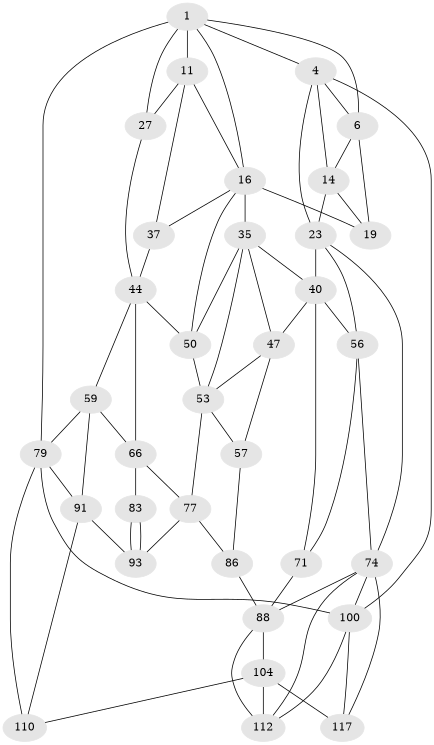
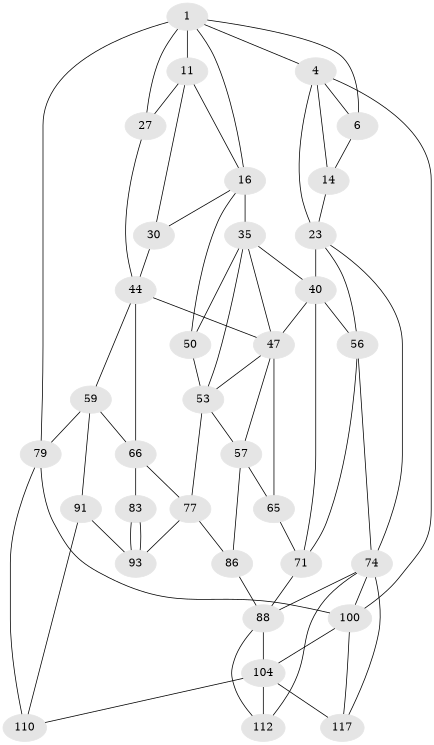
(154, 236) -> (154, 236)
(370, 236) -> none
(163, 317) -> (200, 316)
(61, 482) -> none
none -> (274, 509)
(321, 682) -> (311, 643)
